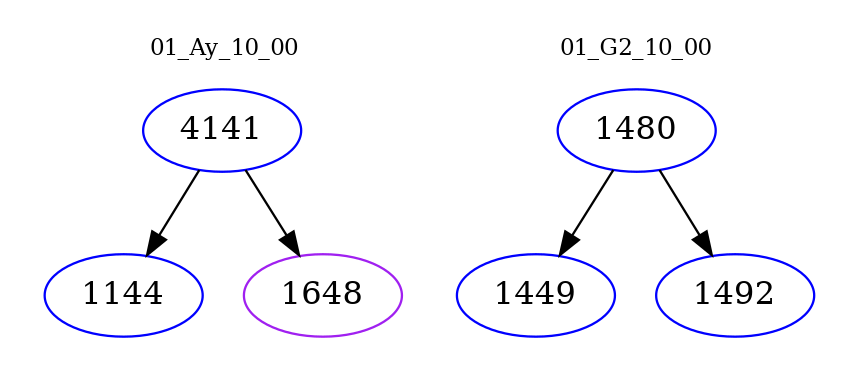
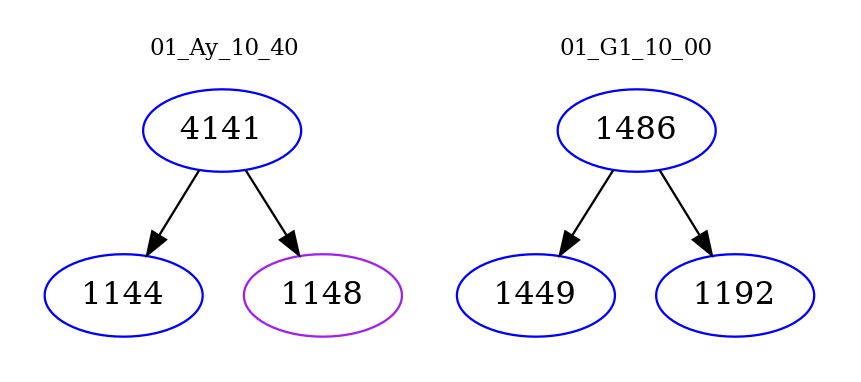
(224, 49) -> (224, 49)
(637, 49) -> (637, 49)
(637, 131) -> (637, 131)
(323, 295) -> (323, 295)
(735, 295) -> (735, 295)
